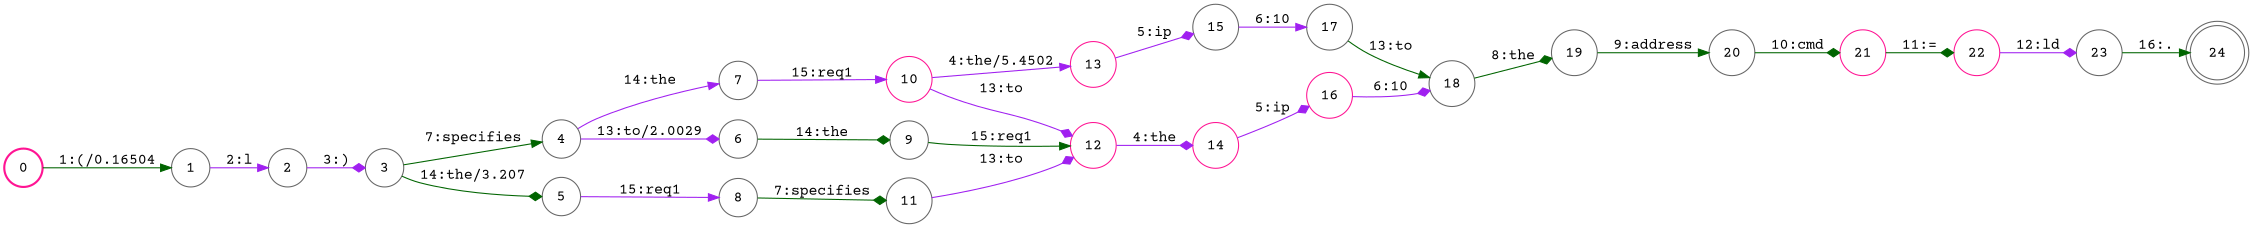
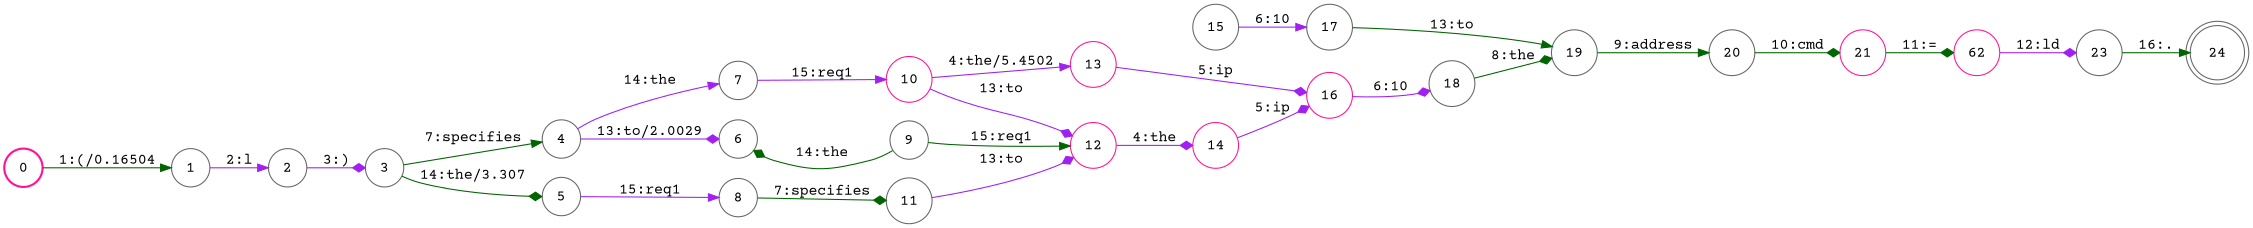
(1148, 48) -> (1205, 79)
(1977, 53) -> (1977, 53)
(1382, 60) -> (1448, 33)
(817, 140) -> (830, 168)
(473, 175) -> (473, 175)
